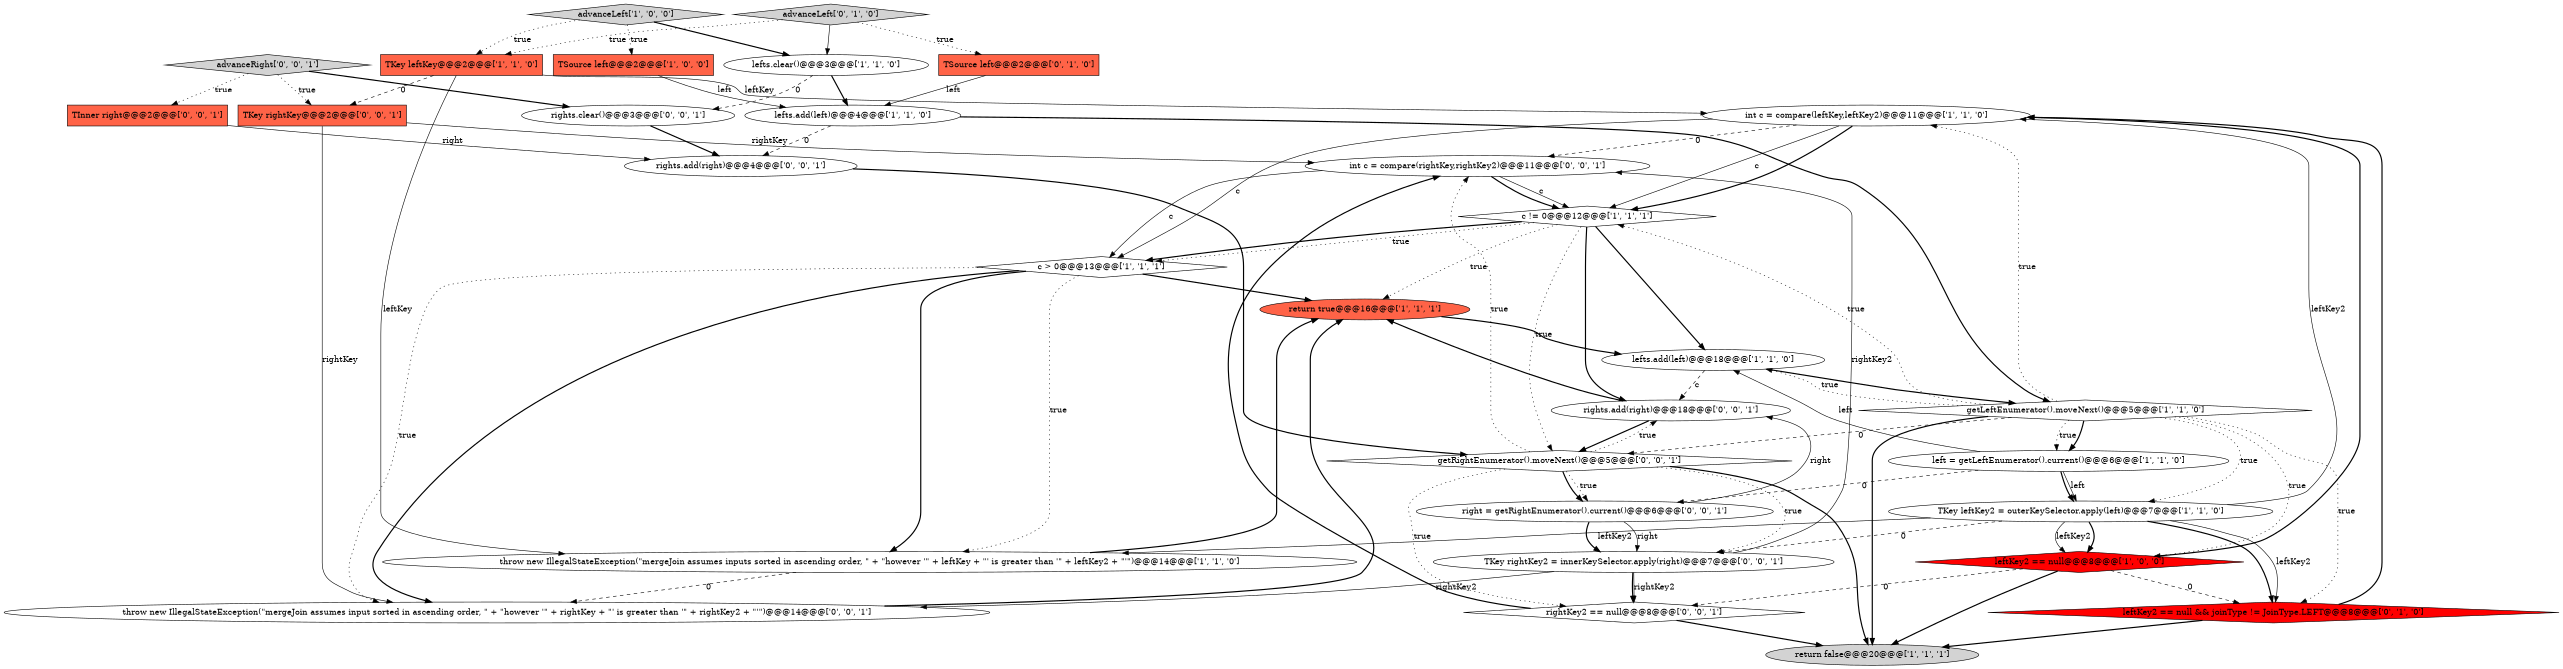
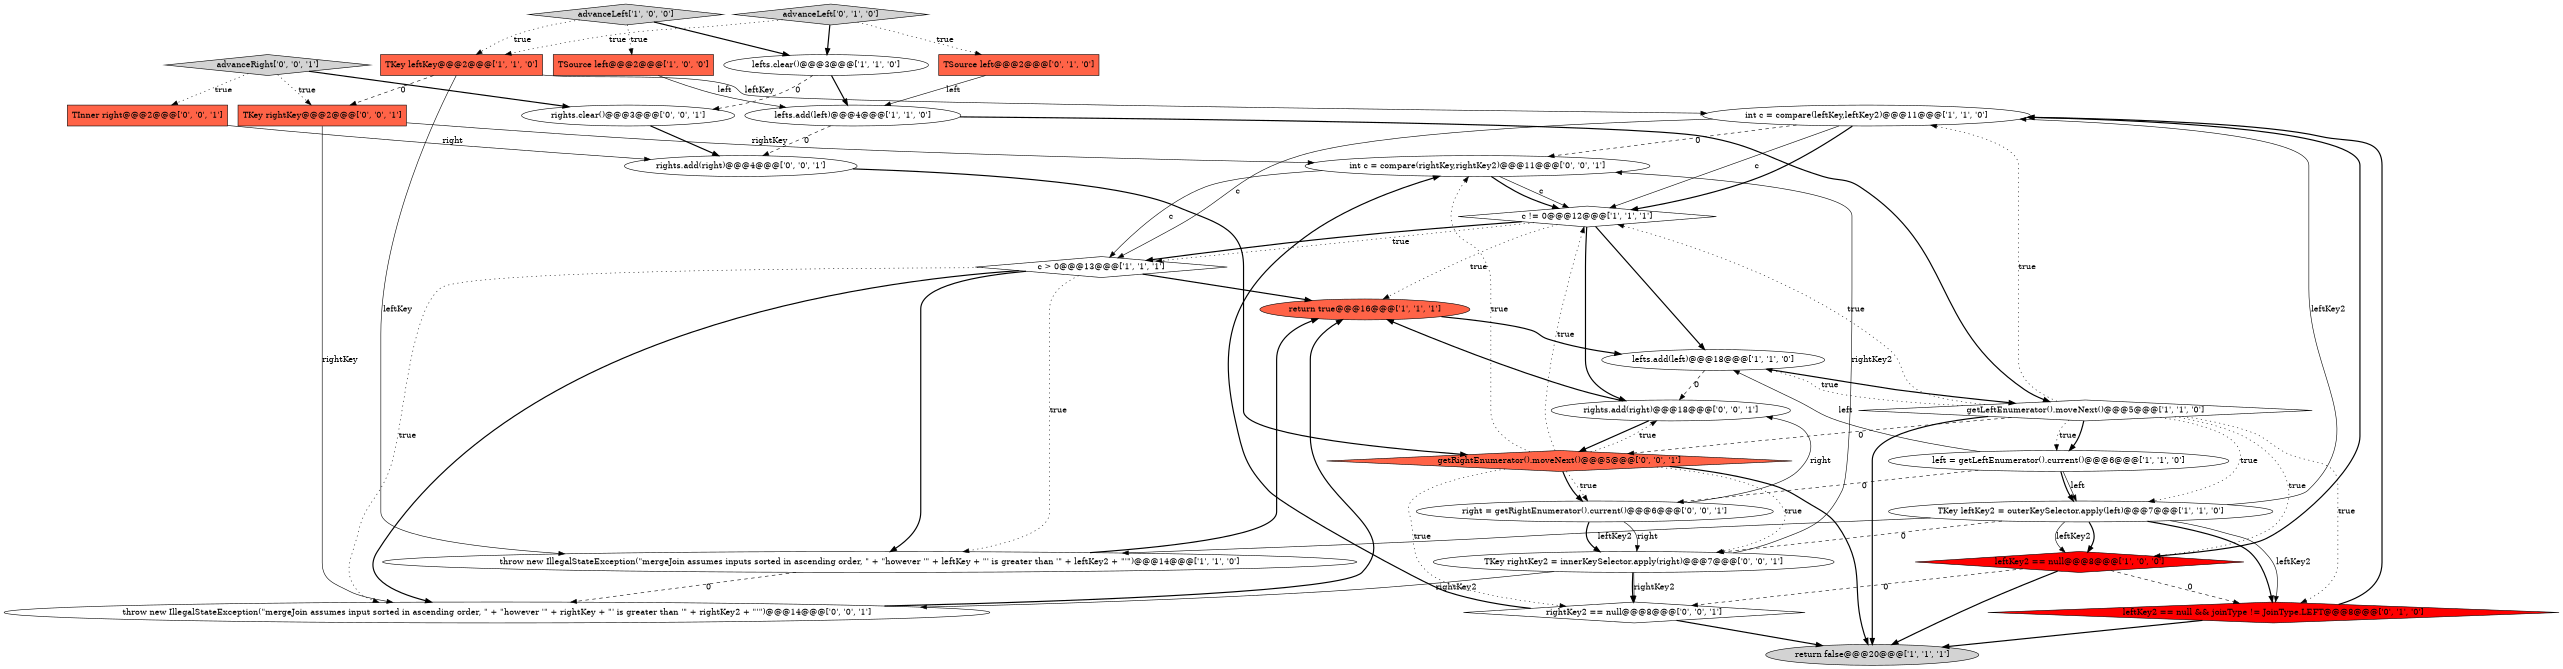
(829, 37) -> (829, 37)
(1536, 327) -> (1554, 346)
(1697, 385) -> (1697, 385)
(1559, 461) -> (1559, 461)
